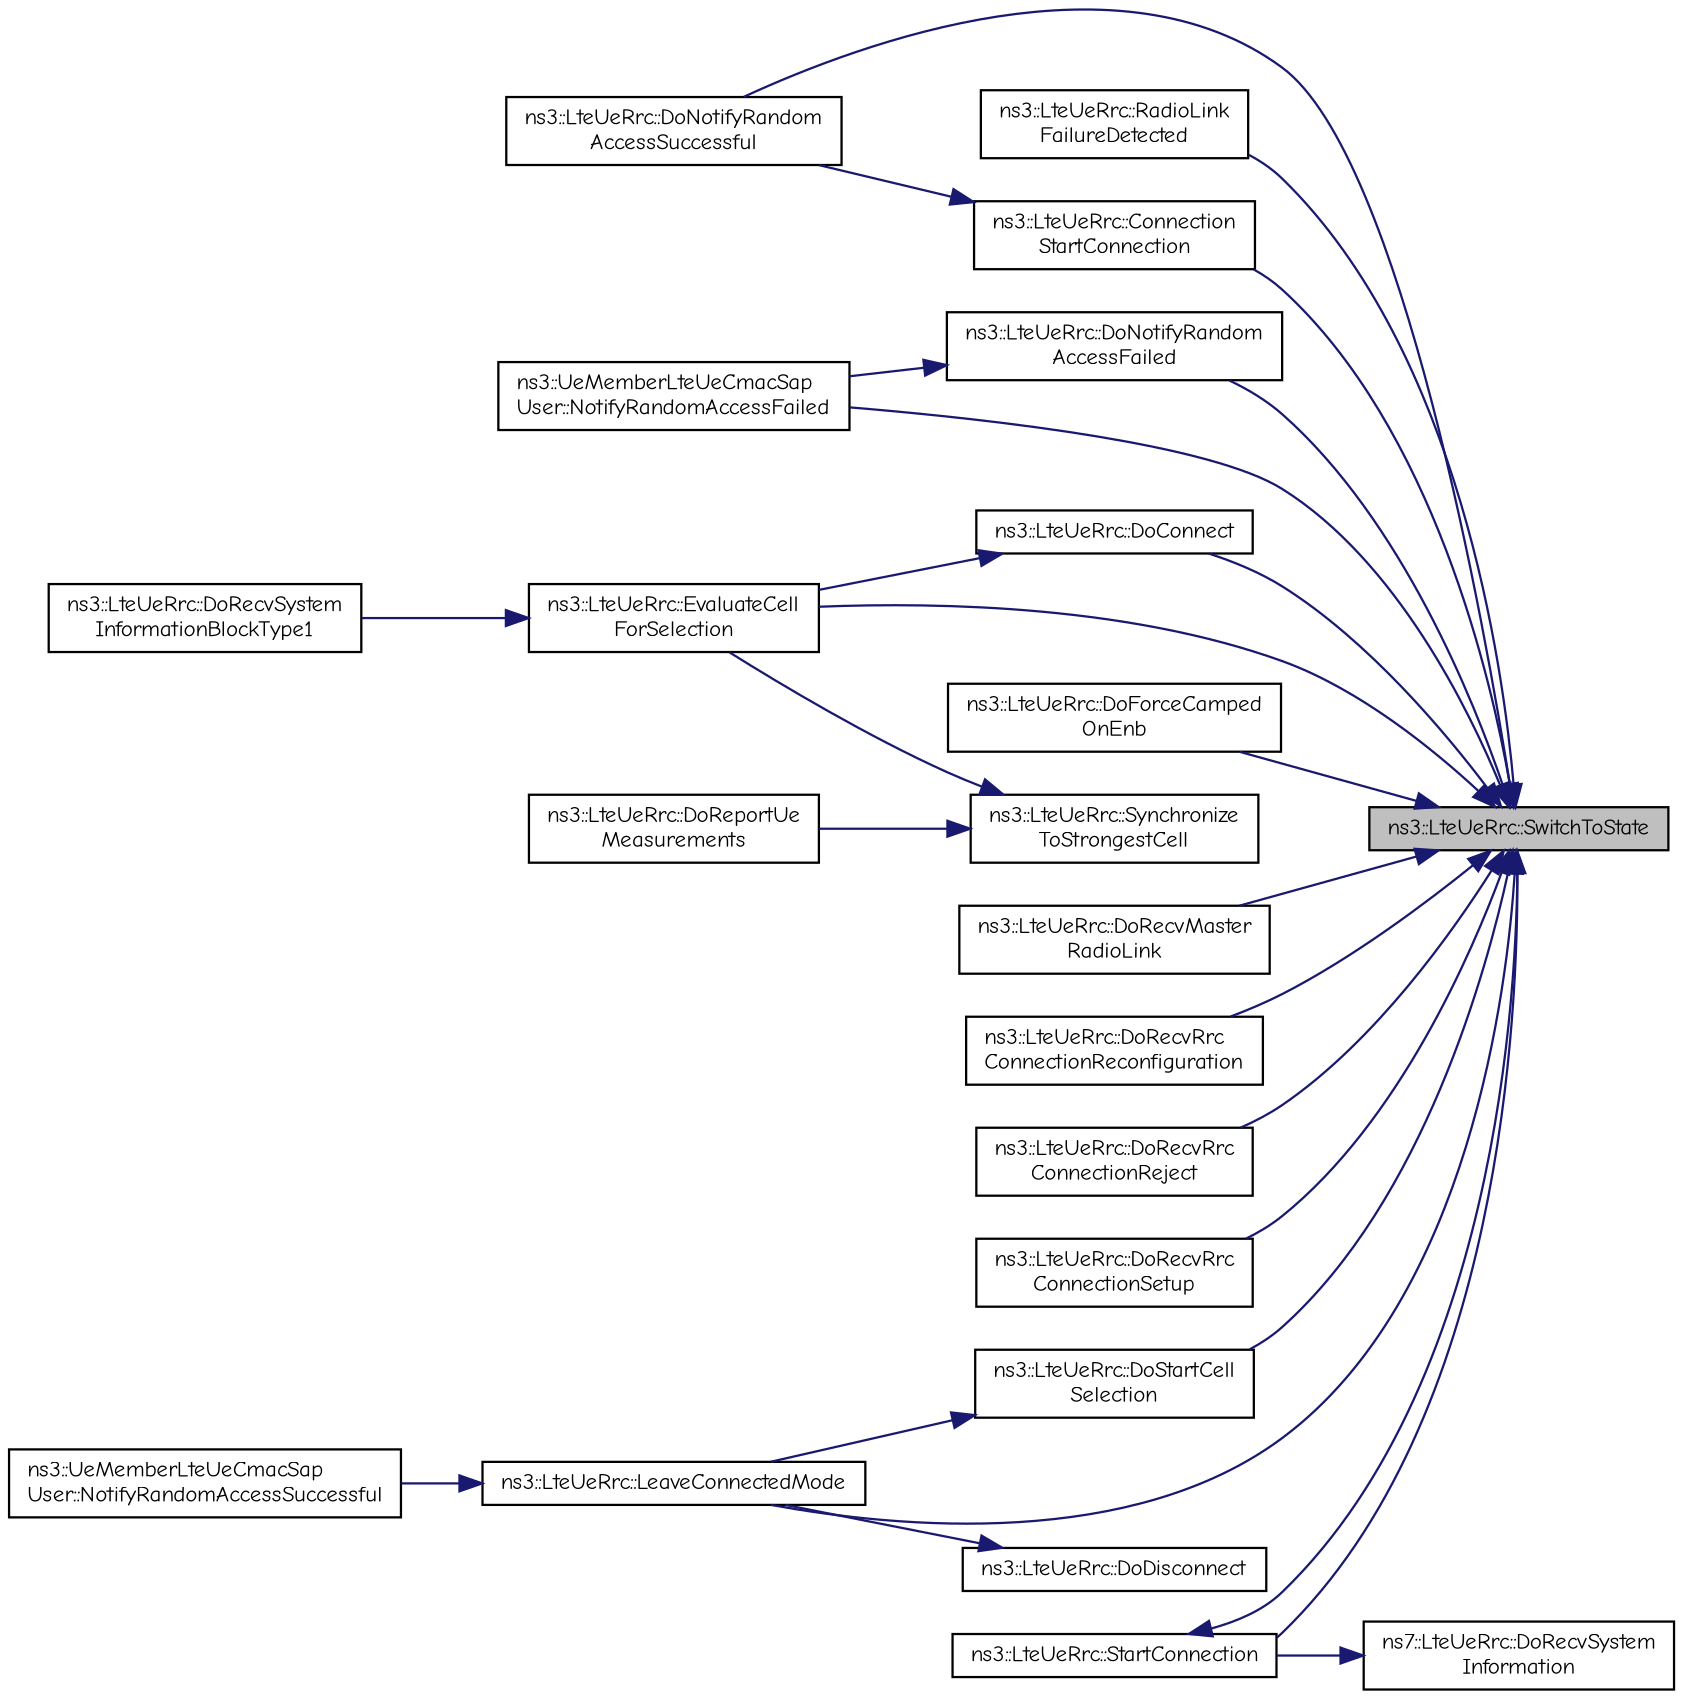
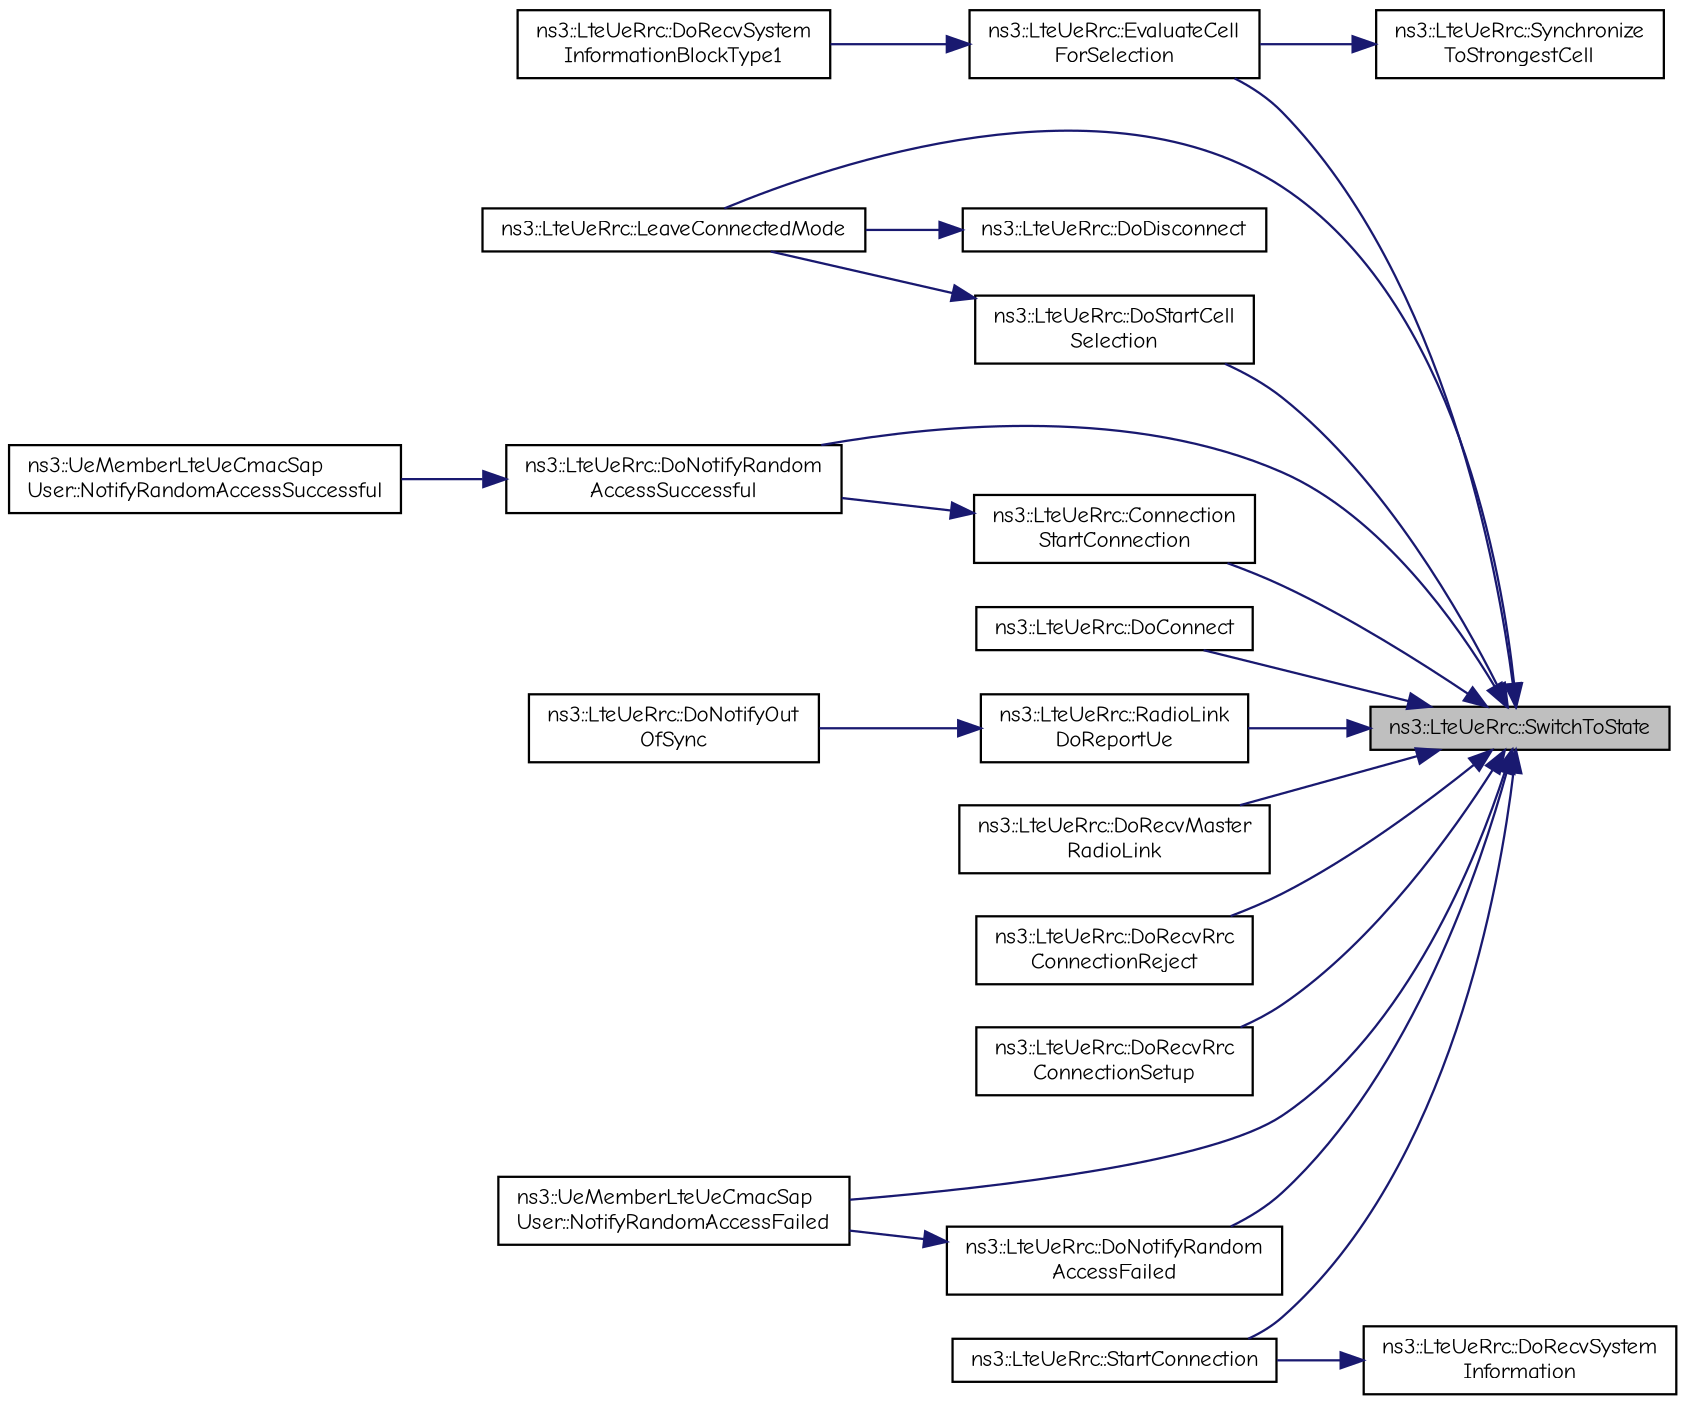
(1115, 124) -> (1115, 728)
(899, 574) -> none
(1115, 718) -> none
none -> (674, 728)
(674, 829) -> none
(1115, 1051) -> none
(1442, 1325) -> none
(430, 1483) -> (442, 479)
(1519, 1656) -> (1520, 1360)
